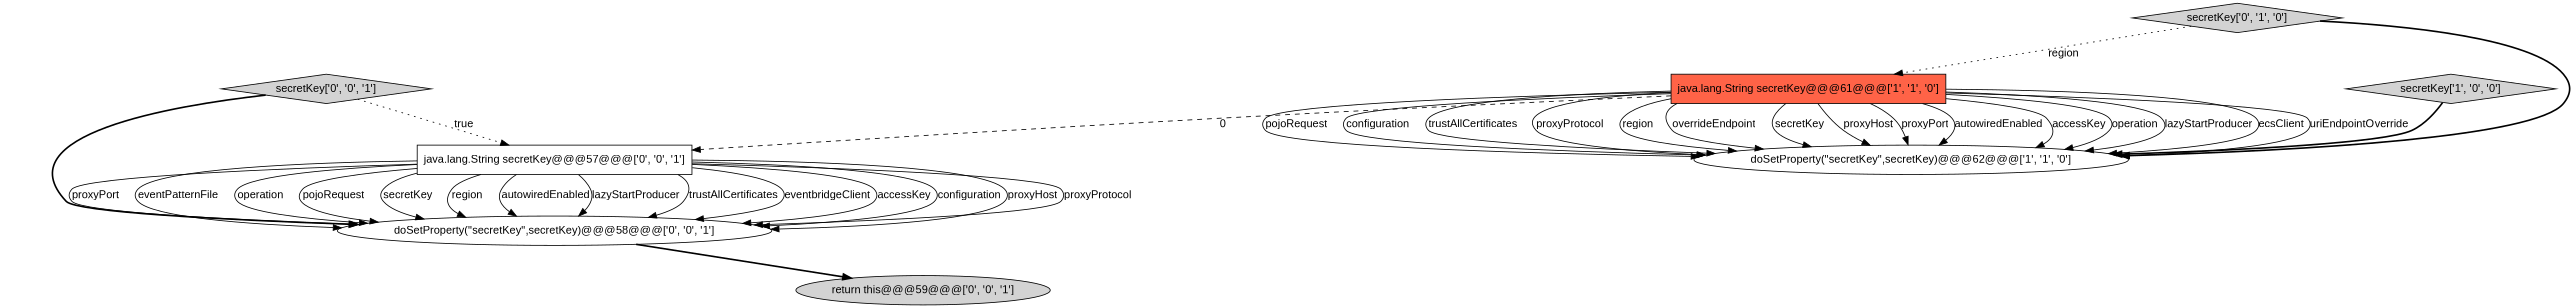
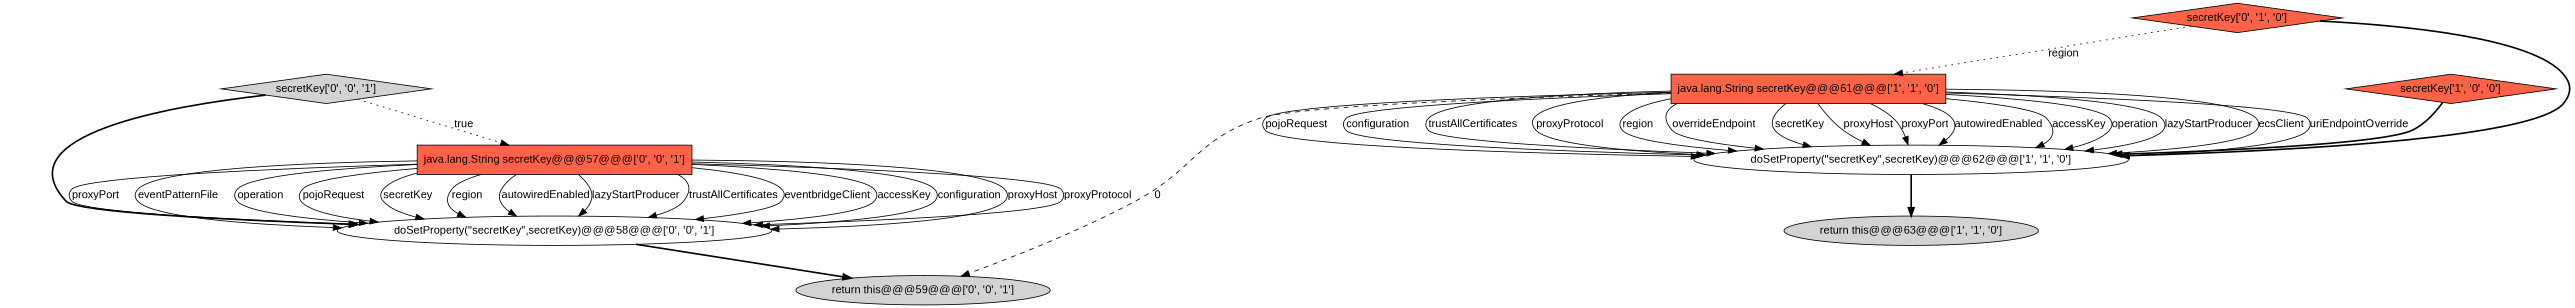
(2237, 18) -> (2237, 18)
(2451, 89) -> (2451, 89)
(1186, 120) -> (1245, 124)
(555, 160) -> (555, 160)
none -> (1911, 231)
